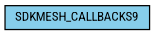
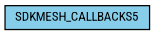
(77, 18) -> (77, 18)
